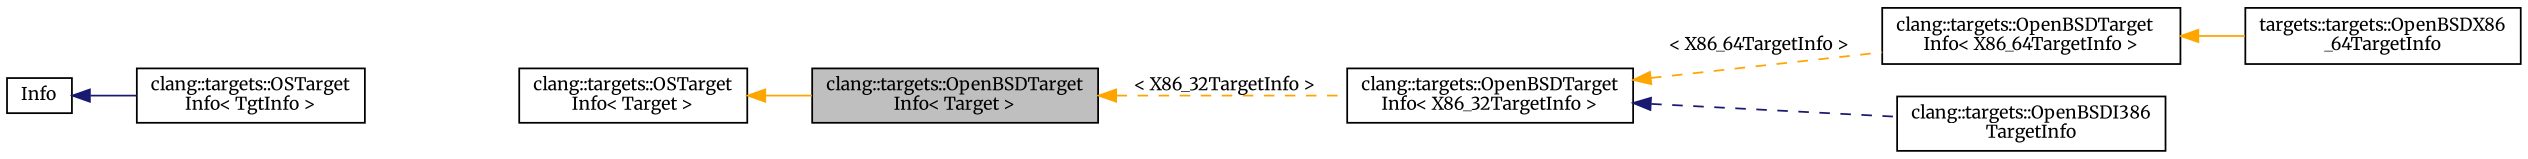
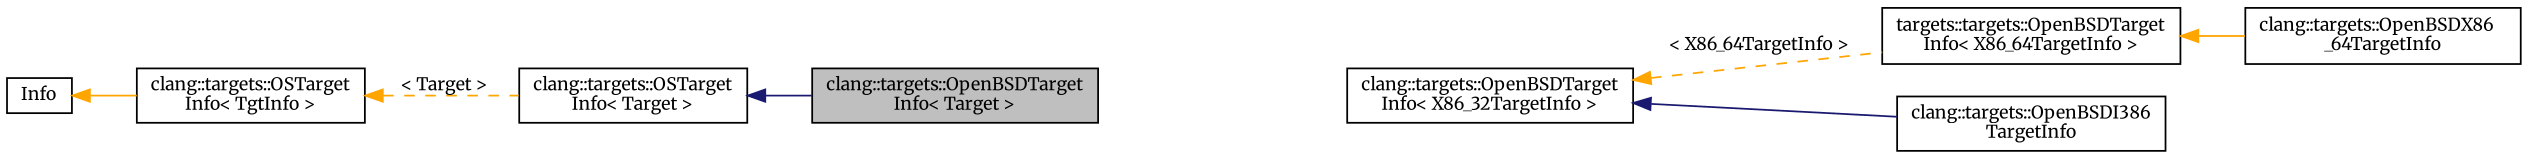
(2031, 36) -> (2031, 36)
(2383, 36) -> (2383, 36)
(114, 96) -> (114, 96)
none -> (451, 96)
(789, 96) -> (789, 96)
(1232, 96) -> none
(1774, 110) -> (1774, 110)
